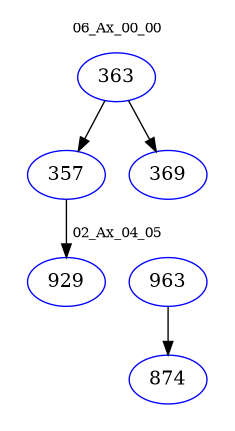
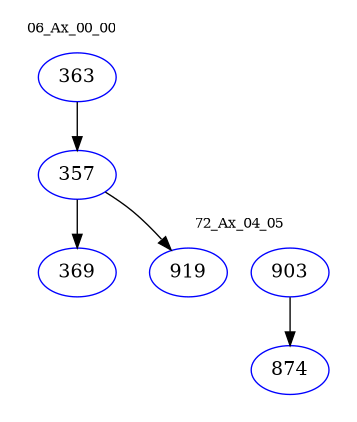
(139, 120) -> (77, 217)
(117, 234) -> (239, 224)
(66, 282) -> (188, 272)
(168, 282) -> (290, 272)
